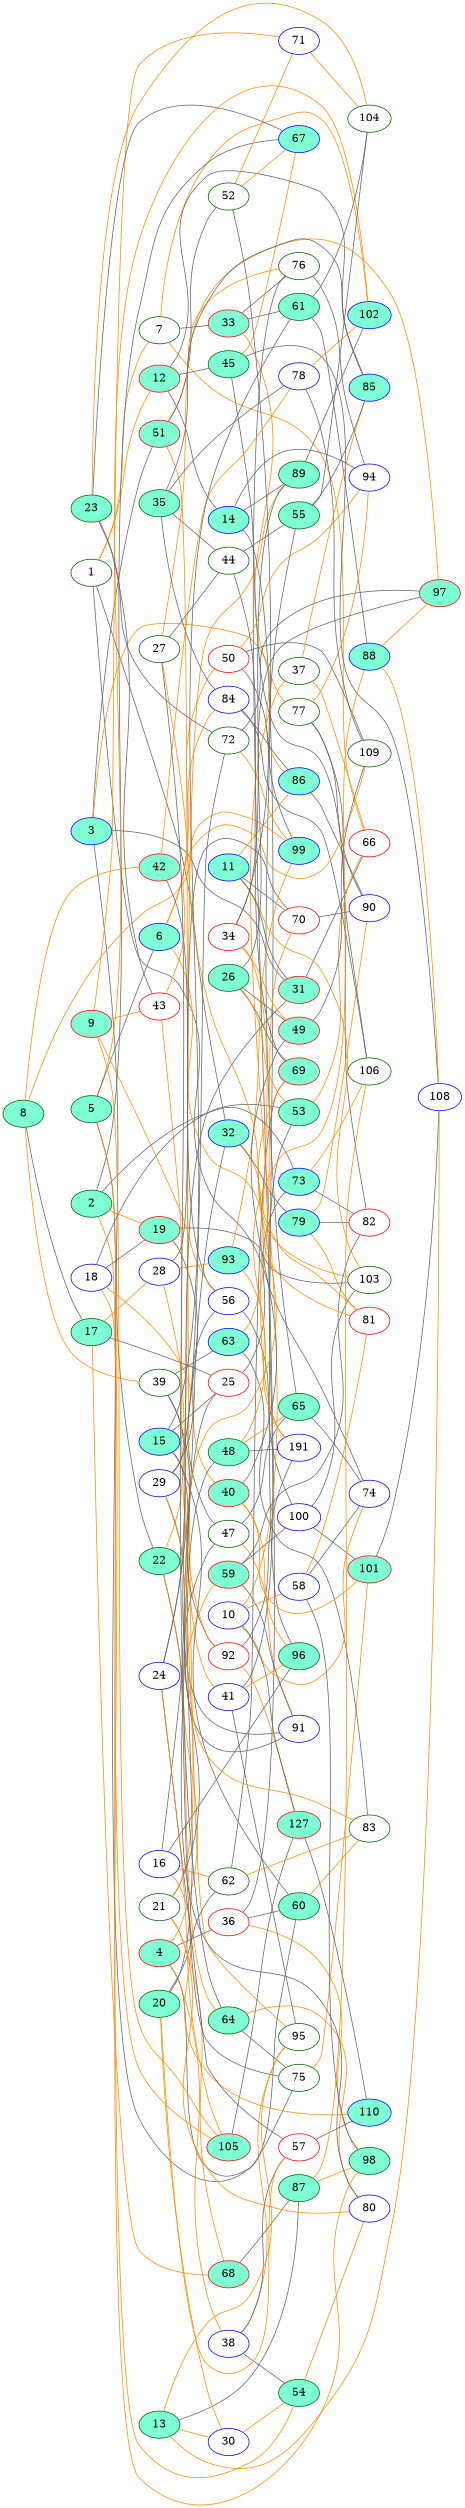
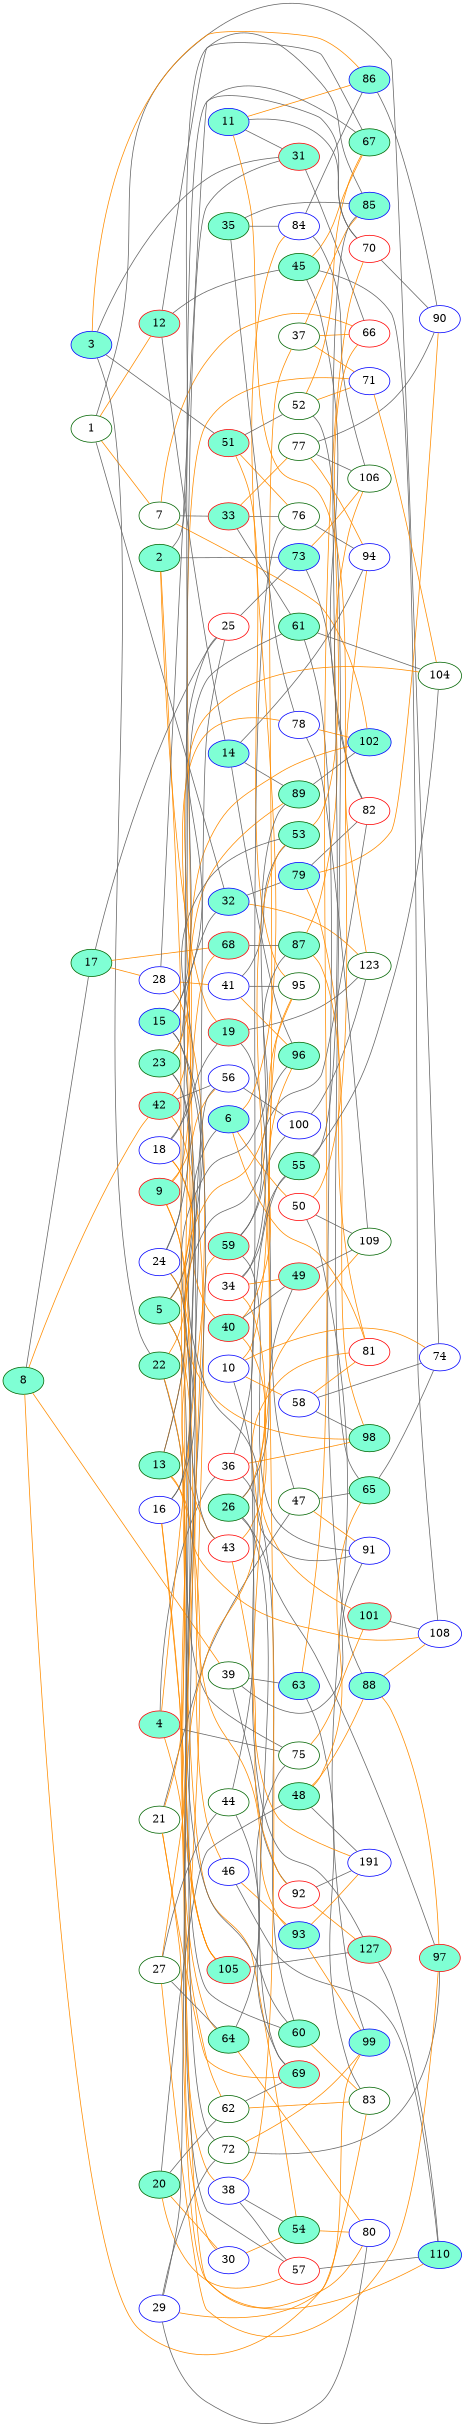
(299, 139) -> (369, 142)
none -> (334, 359)
(194, 532) -> none
(369, 1280) -> (369, 966)
(337, 1546) -> none
none -> (229, 1872)
